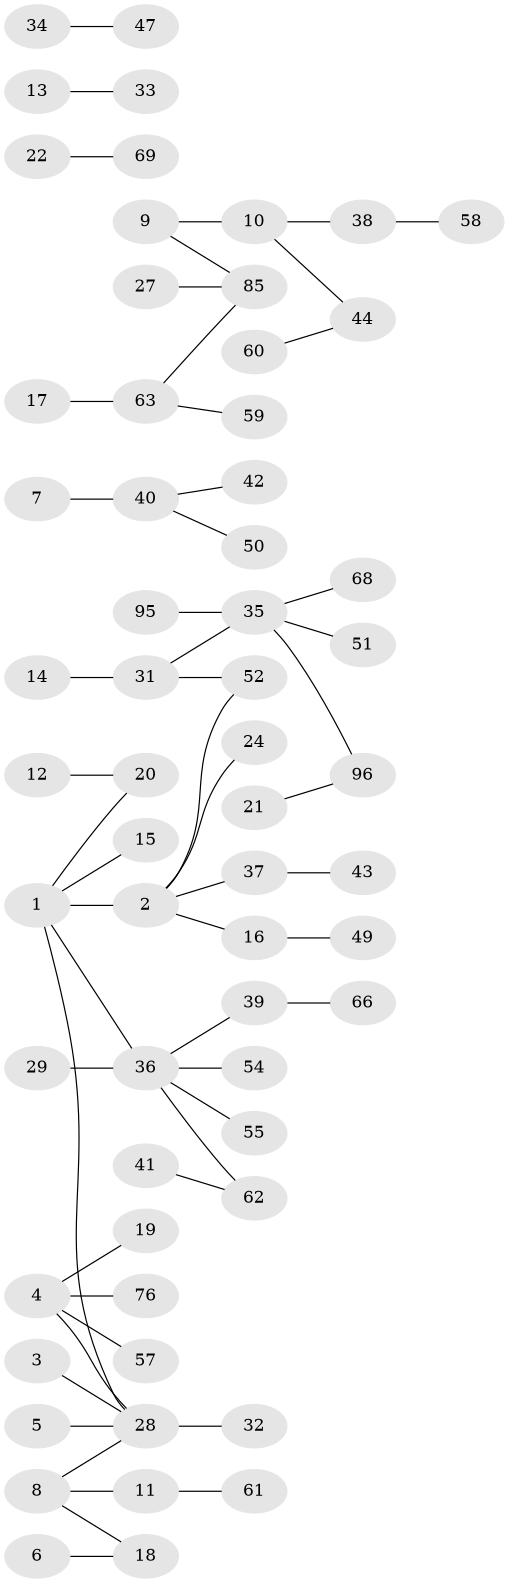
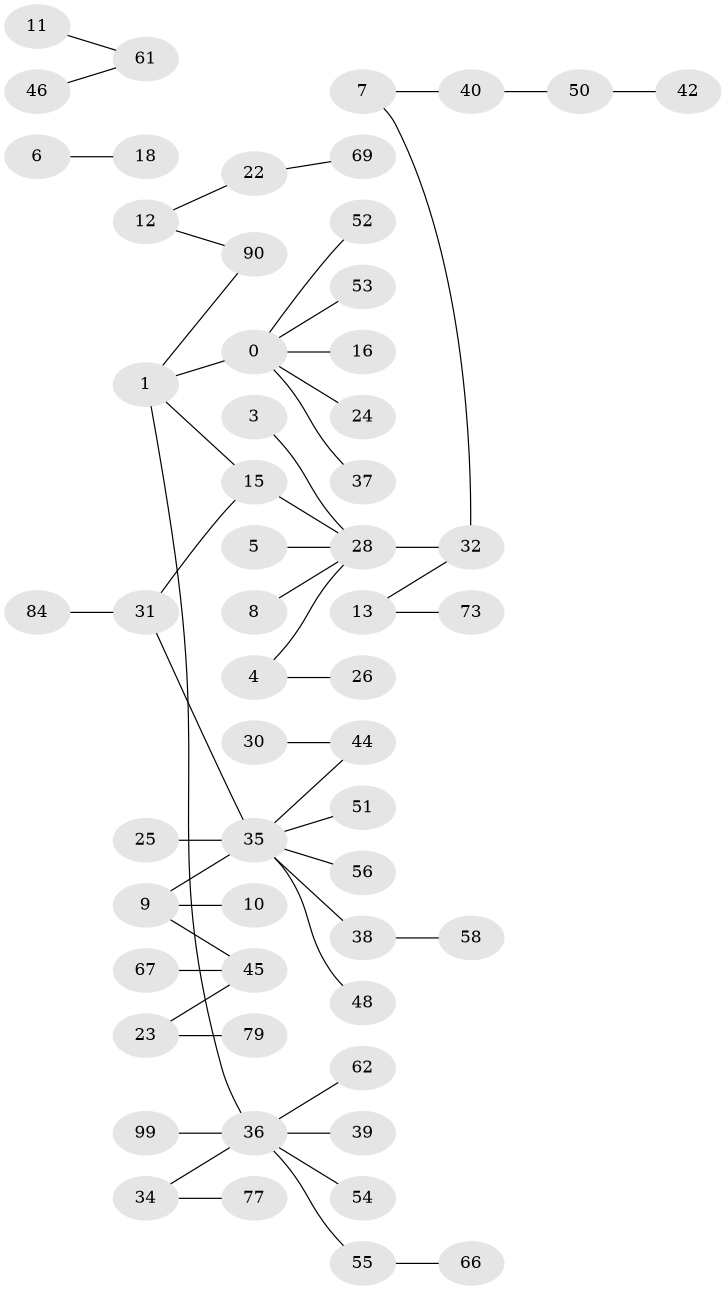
(146, 27) -> (254, 1198)
none -> (37, 92)
(146, 92) -> (471, 612)
none -> (200, 198)
(309, 222) -> (309, 889)
(309, 271) -> (309, 791)
(146, 287) -> (146, 970)
(254, 287) -> (254, 970)
none -> (363, 287)
none -> (453, 311)
(254, 352) -> (254, 743)
(37, 401) -> none
(146, 401) -> (146, 1036)
(254, 417) -> (254, 1036)
(200, 491) -> (634, 92)
(363, 580) -> (363, 1003)
none -> (417, 580)
(146, 612) -> (146, 840)
(37, 678) -> (37, 612)
(200, 678) -> (197, 545)
(146, 775) -> (254, 254)
(363, 775) -> (363, 873)
(254, 808) -> none
none -> (200, 873)
(363, 873) -> none
(146, 905) -> (254, 352)
(363, 938) -> none
(309, 1003) -> (417, 1263)
(37, 1068) -> (146, 1133)
(146, 1166) -> none
none -> (200, 1166)
(78, 1171) -> (309, 515)
(146, 1231) -> none
(146, 1296) -> (363, 678)
(146, 1361) -> none
(92, 1491) -> none
(92, 1524) -> none
